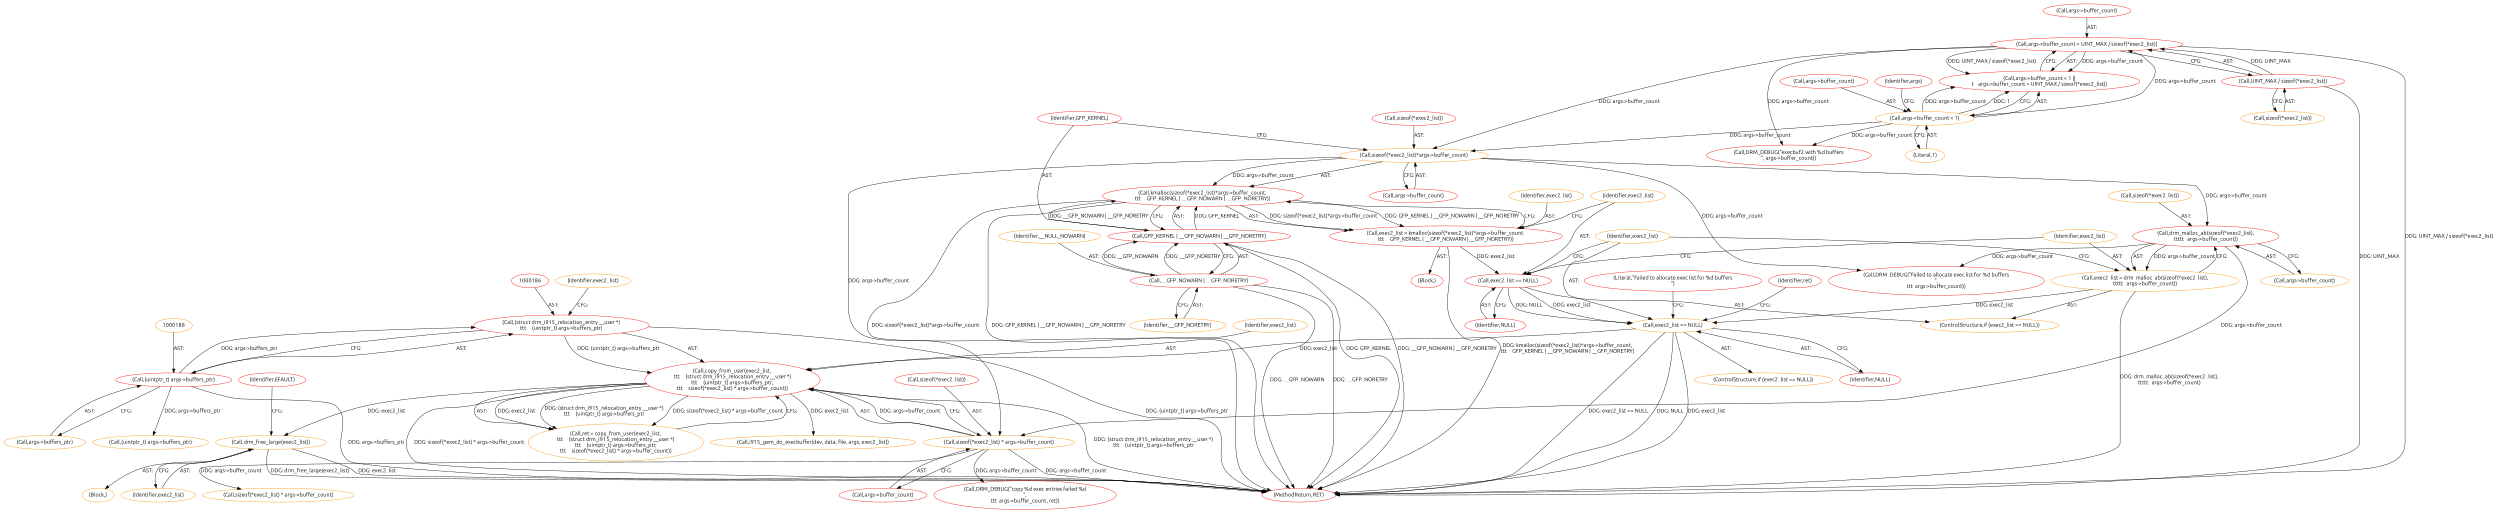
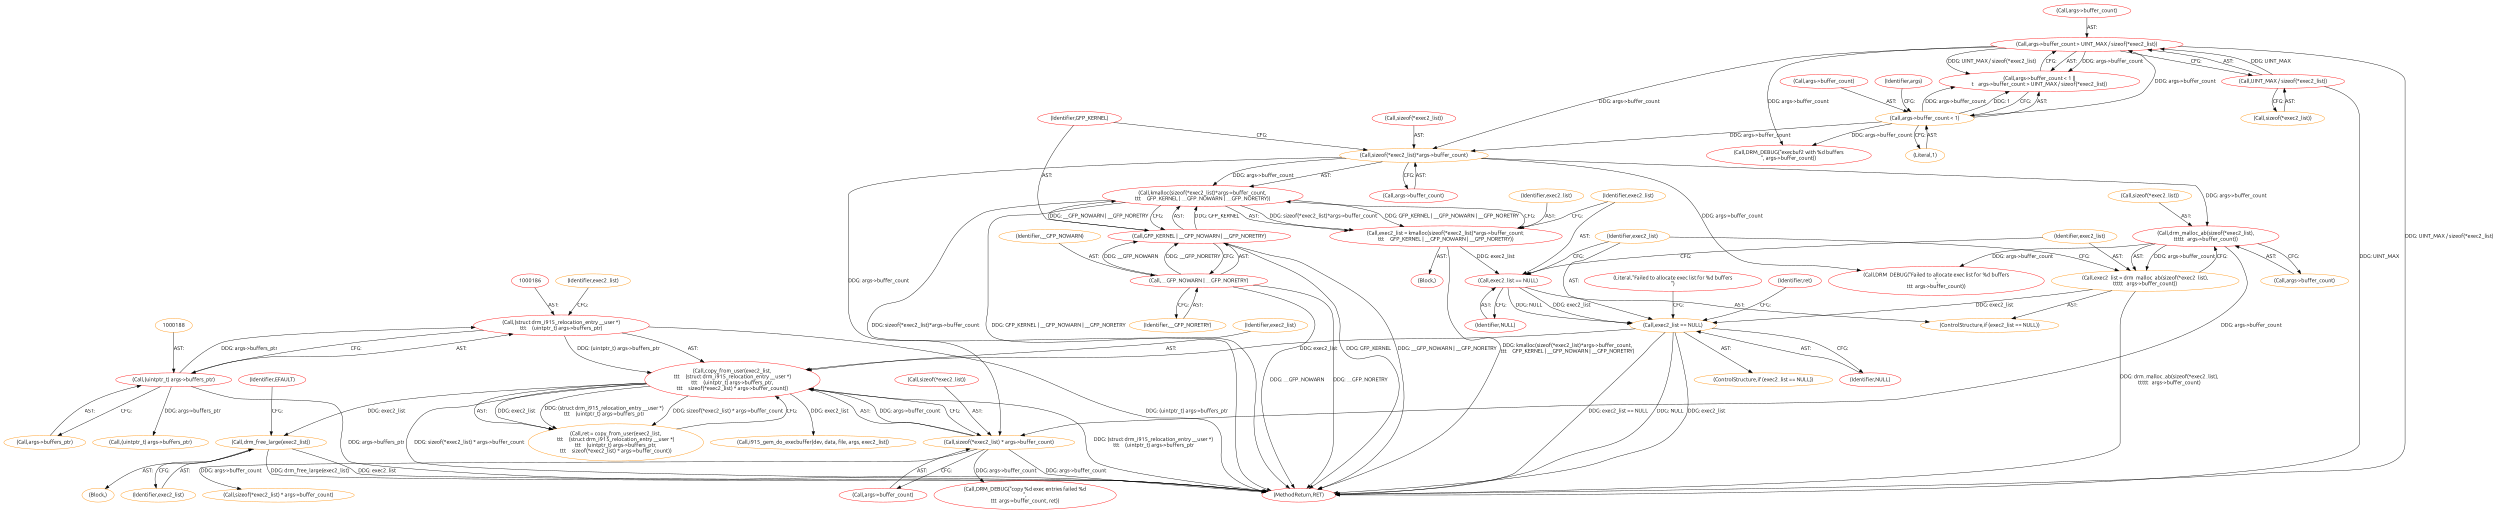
(1050, 236) -> (1050, 236)
